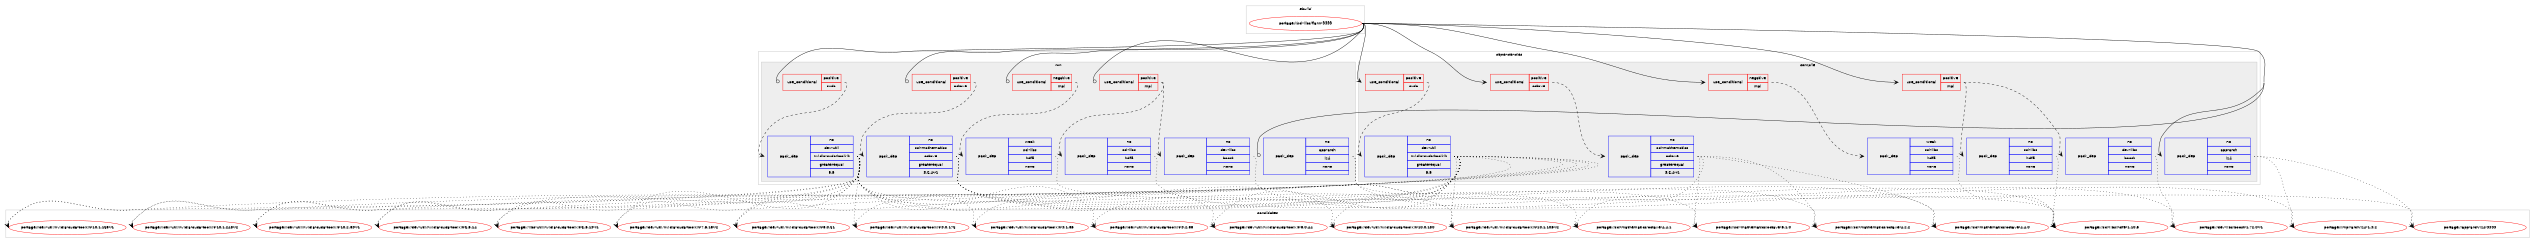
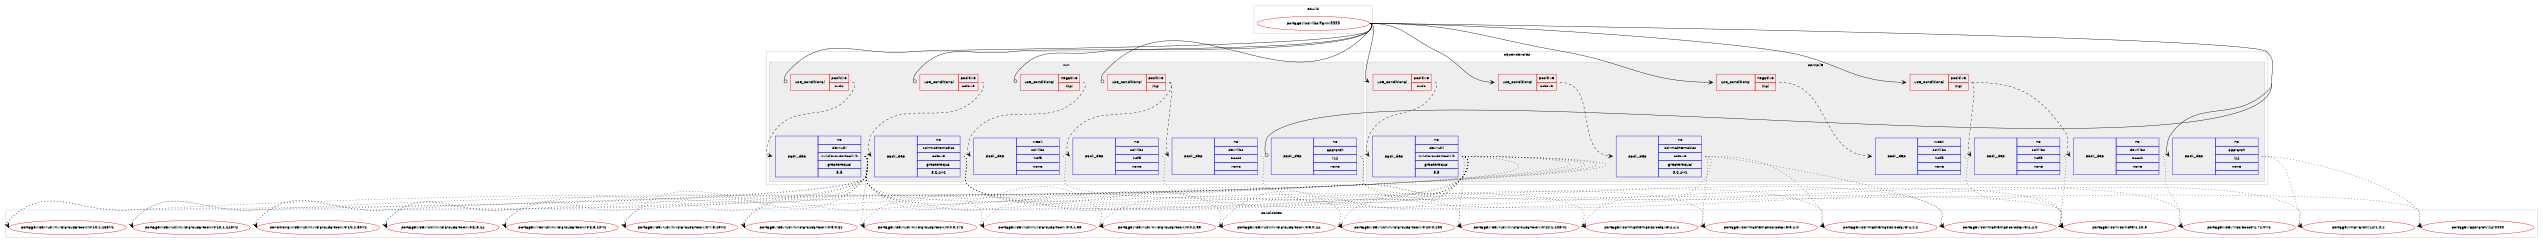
(315, 228) -> (318, 228)
